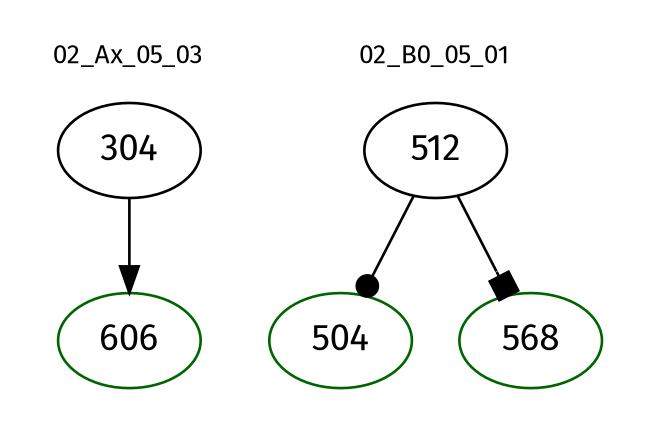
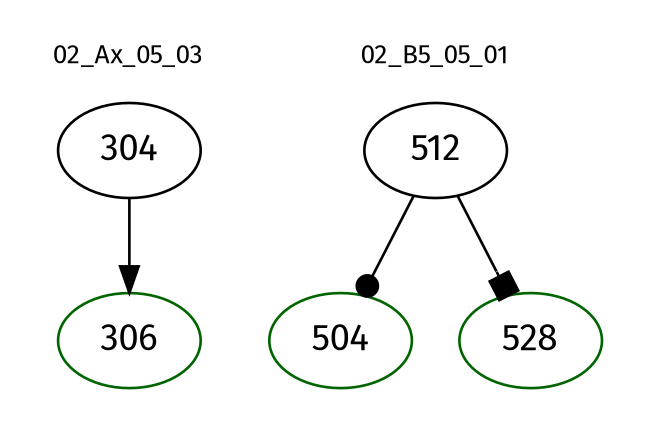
(436, 57) -> (436, 57)
(129, 341) -> (129, 341)
(531, 341) -> (531, 341)
